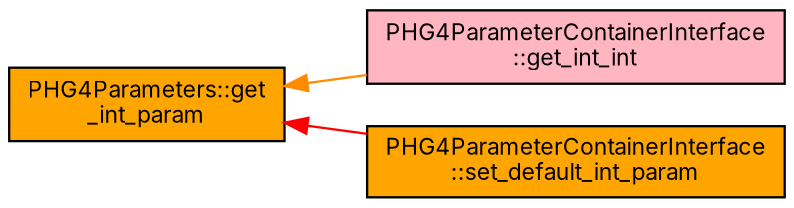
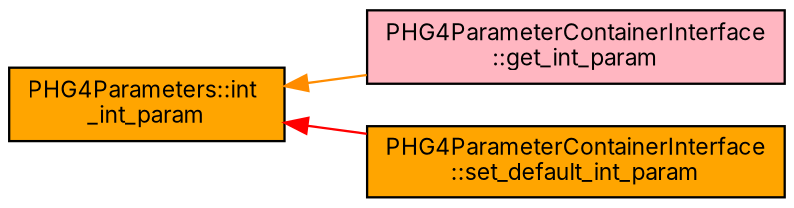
(576, 47) -> (576, 47)
(147, 104) -> (147, 104)
